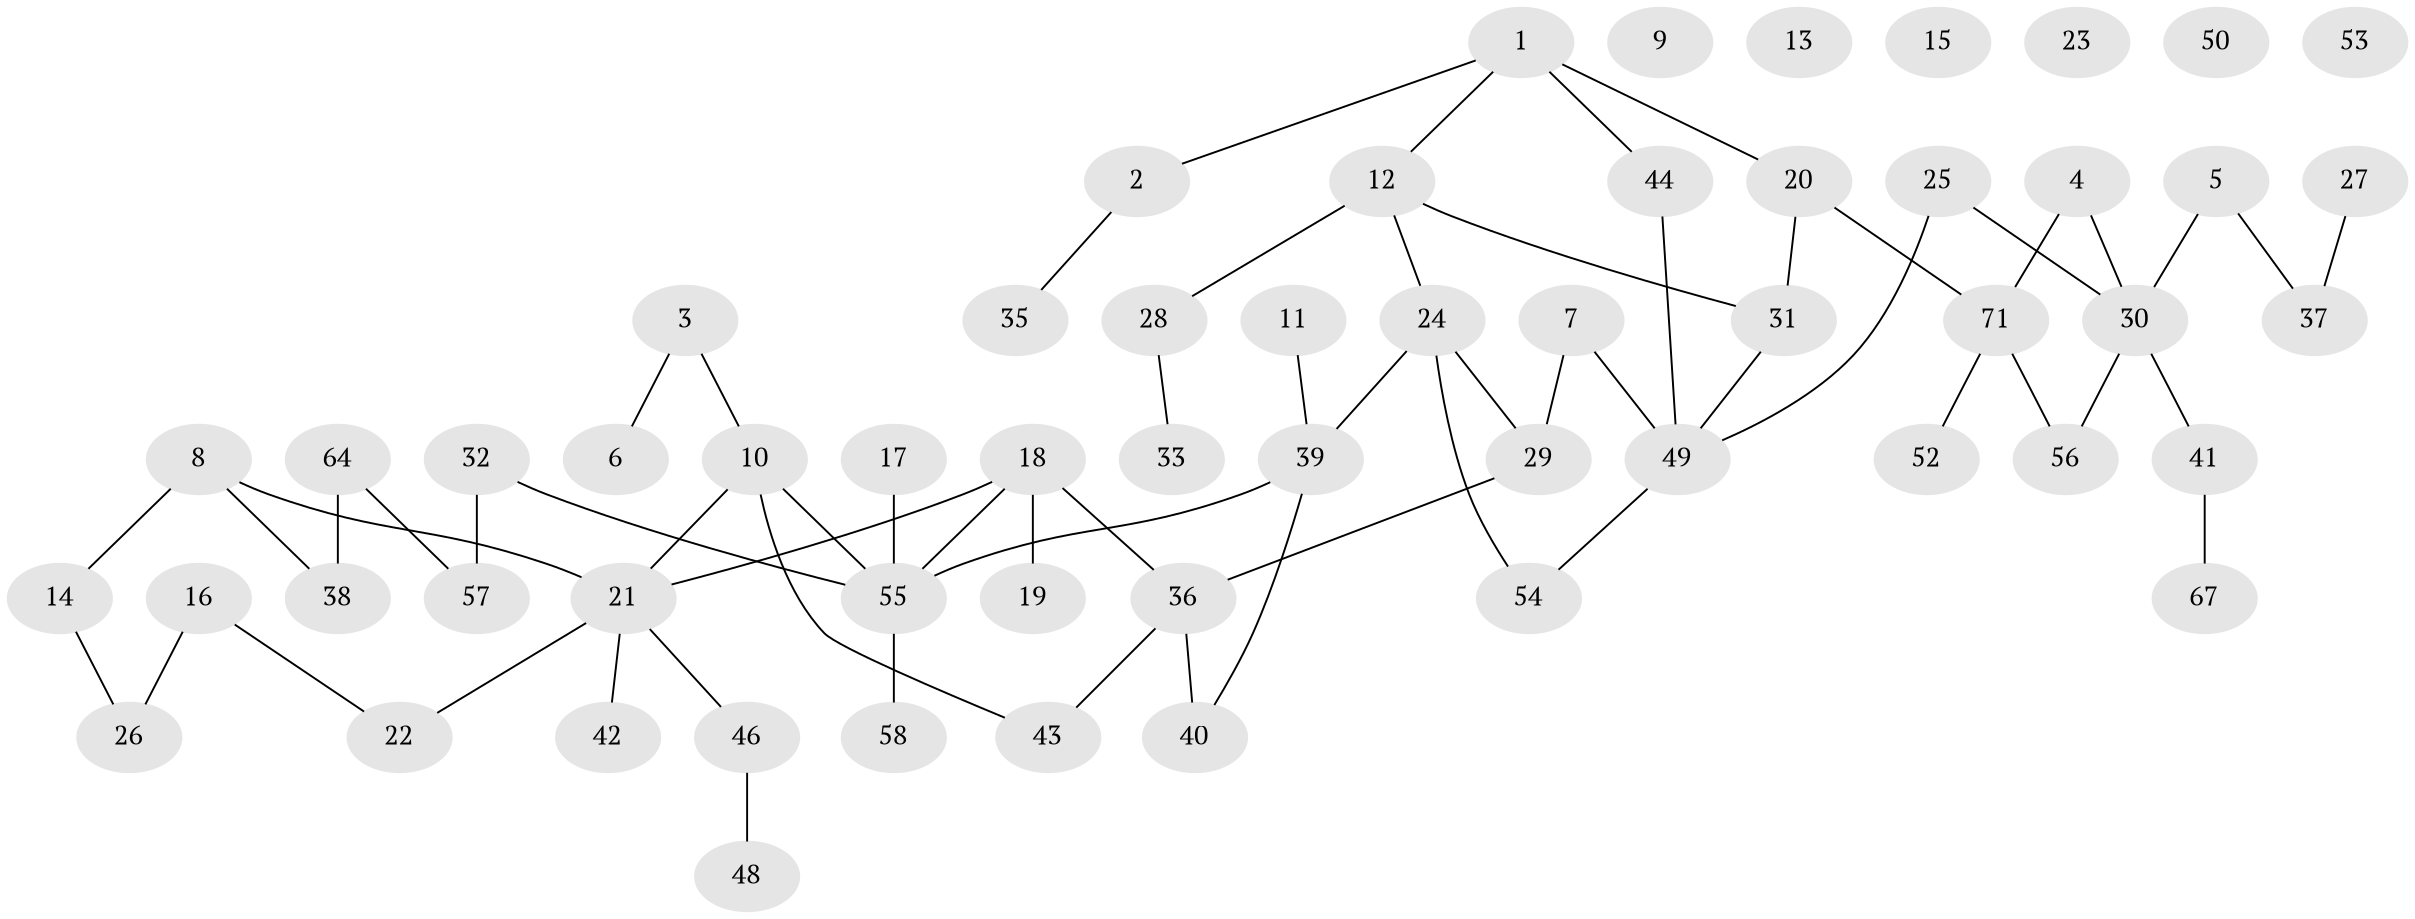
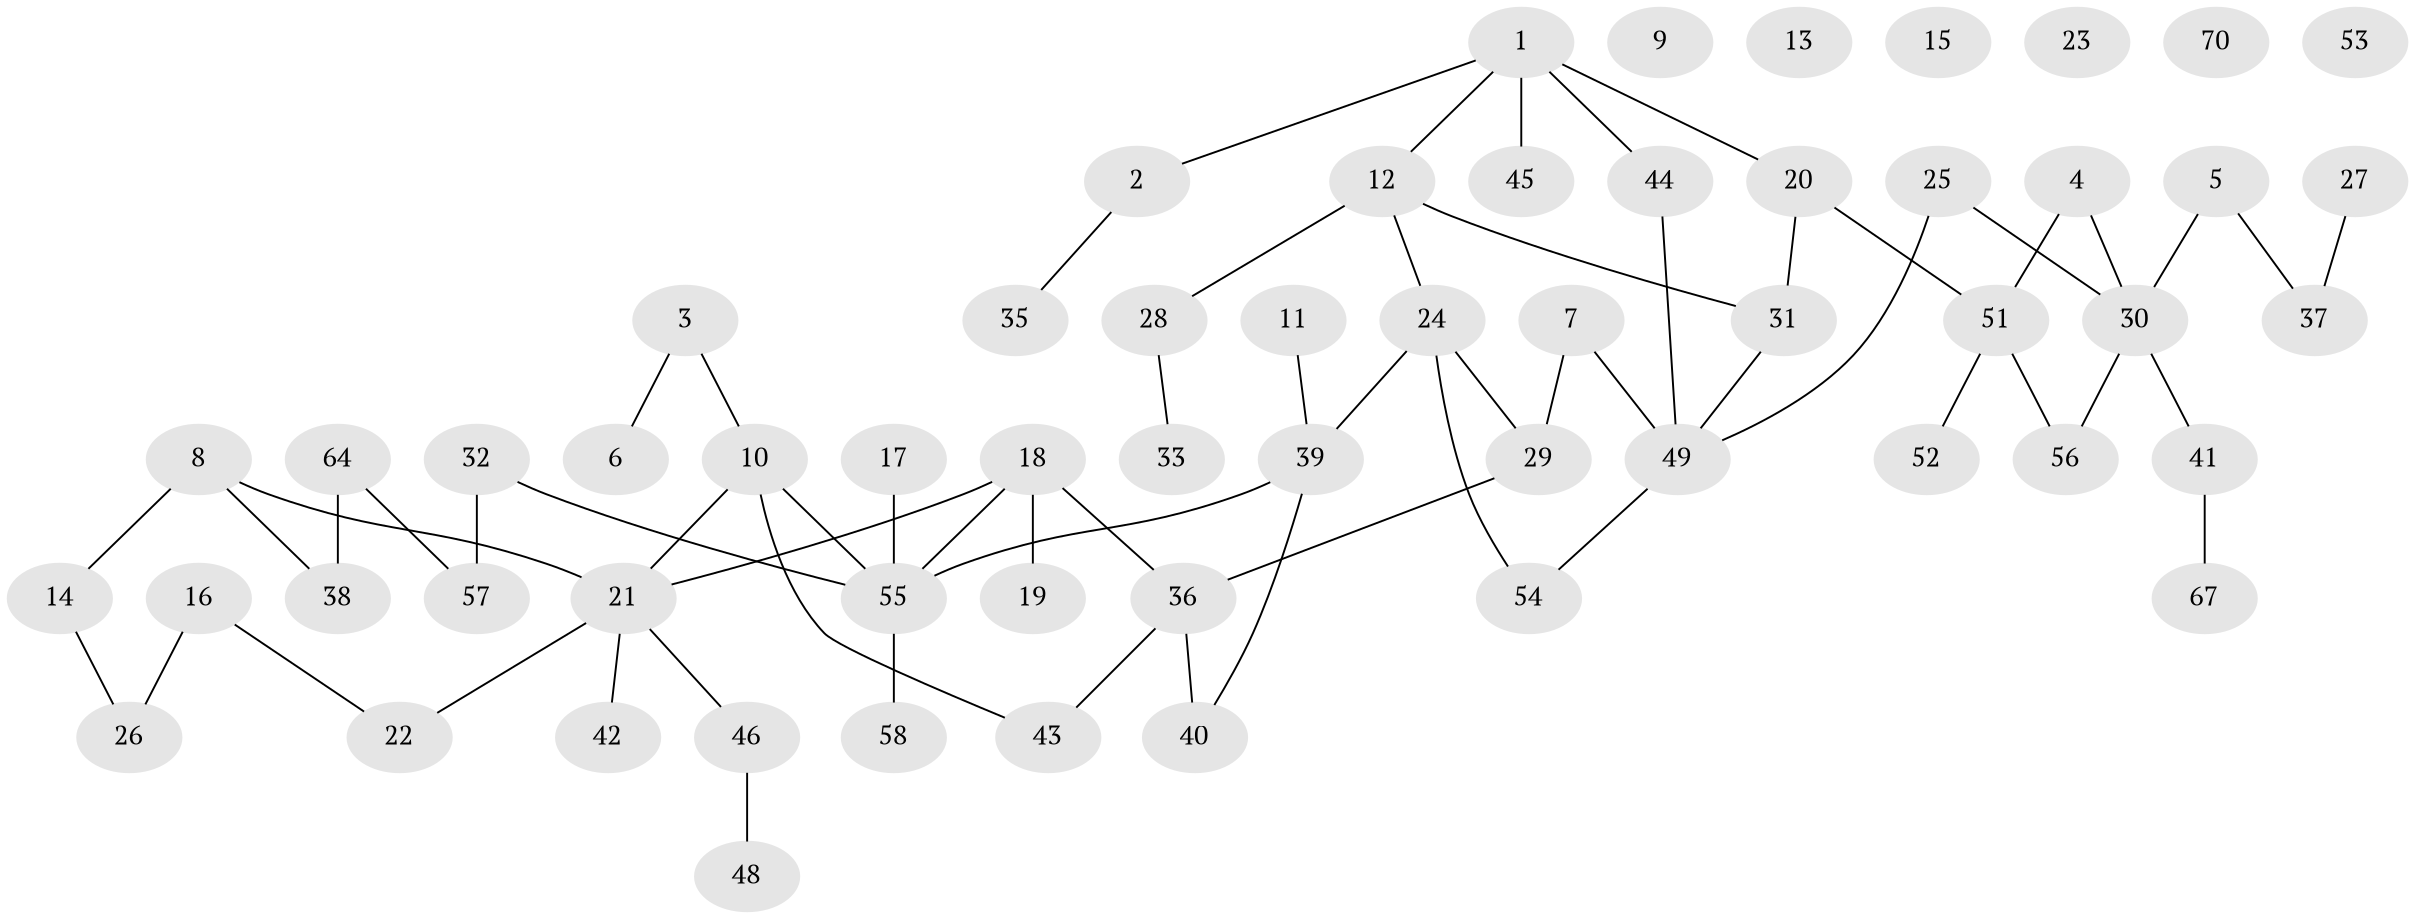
(2216, 42) -> (2216, 42)
none -> (1521, 181)
(1996, 320) -> (1996, 320)
